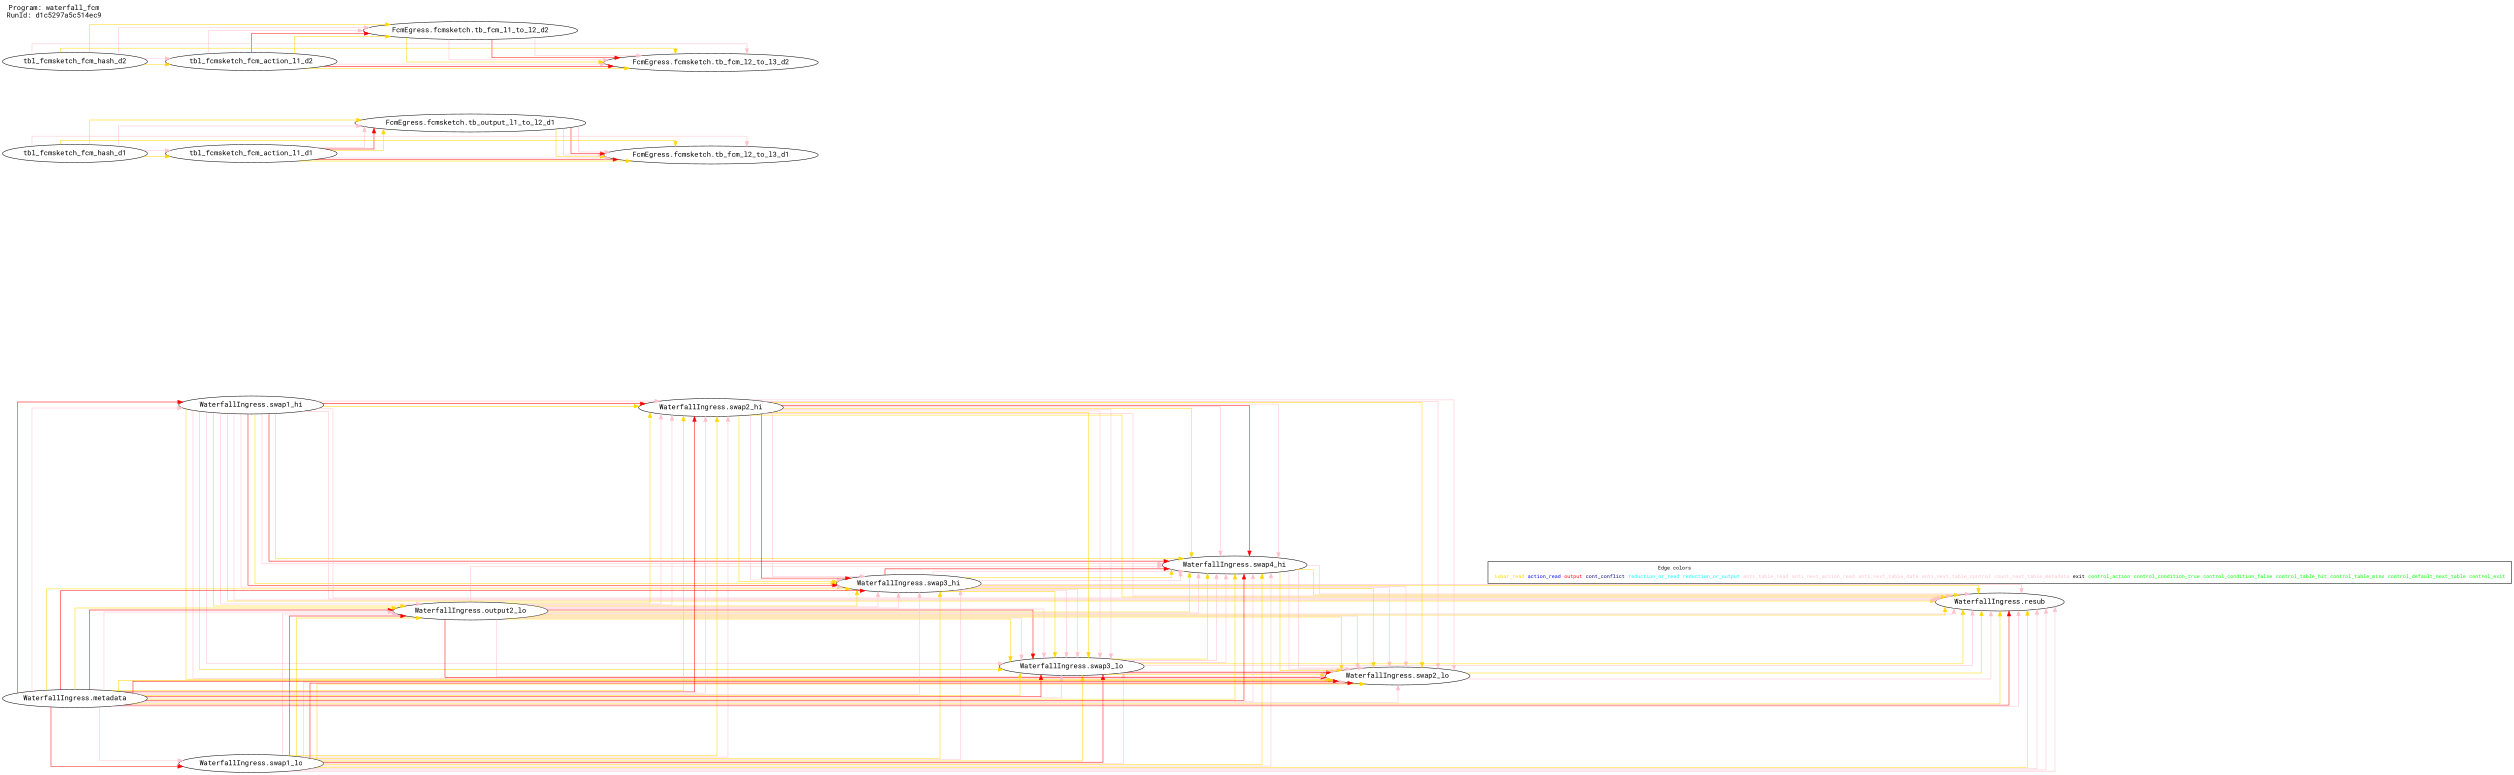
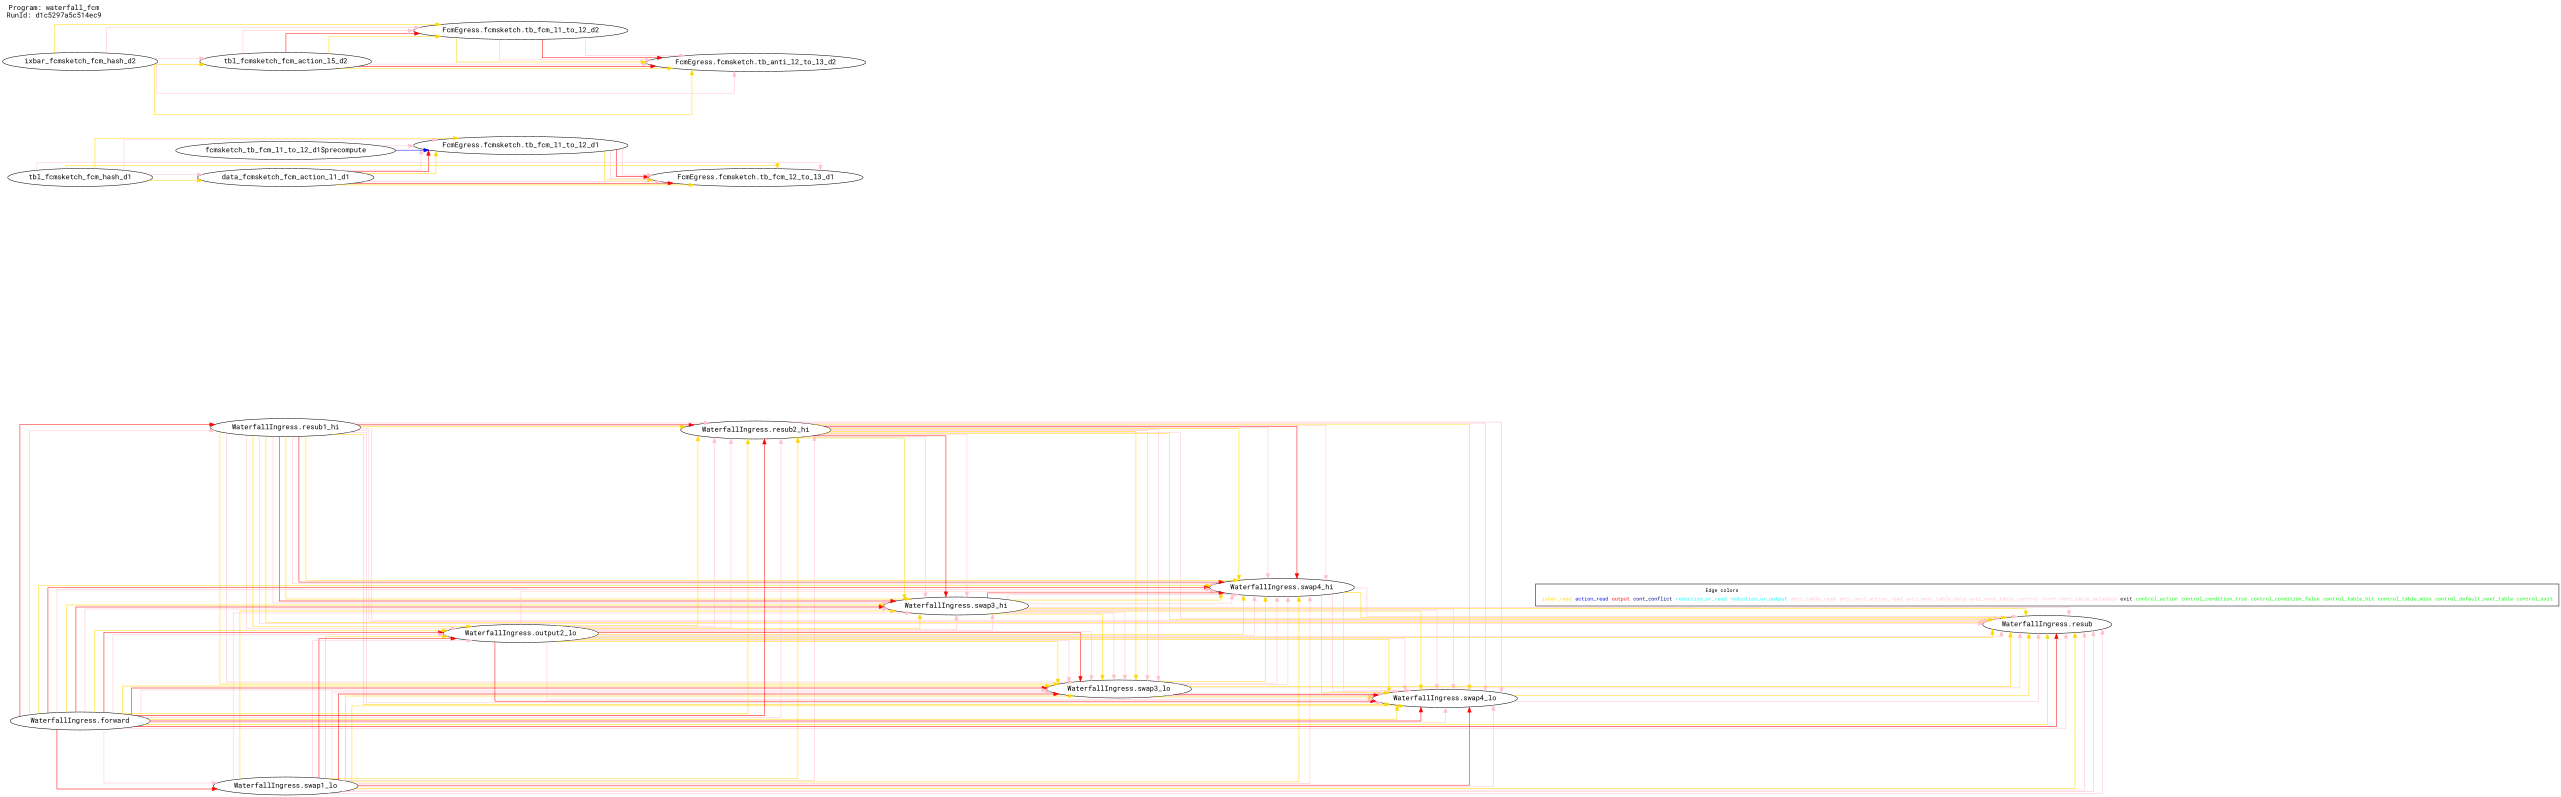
(75, 62) -> (80, 62)
(251, 62) -> (286, 62)
(711, 62) -> (756, 62)
(470, 123) -> (521, 146)
none -> (286, 150)
(251, 154) -> (286, 178)
(251, 405) -> (286, 428)
(711, 408) -> (756, 430)
(1398, 676) -> (1445, 698)
(75, 698) -> (80, 721)
